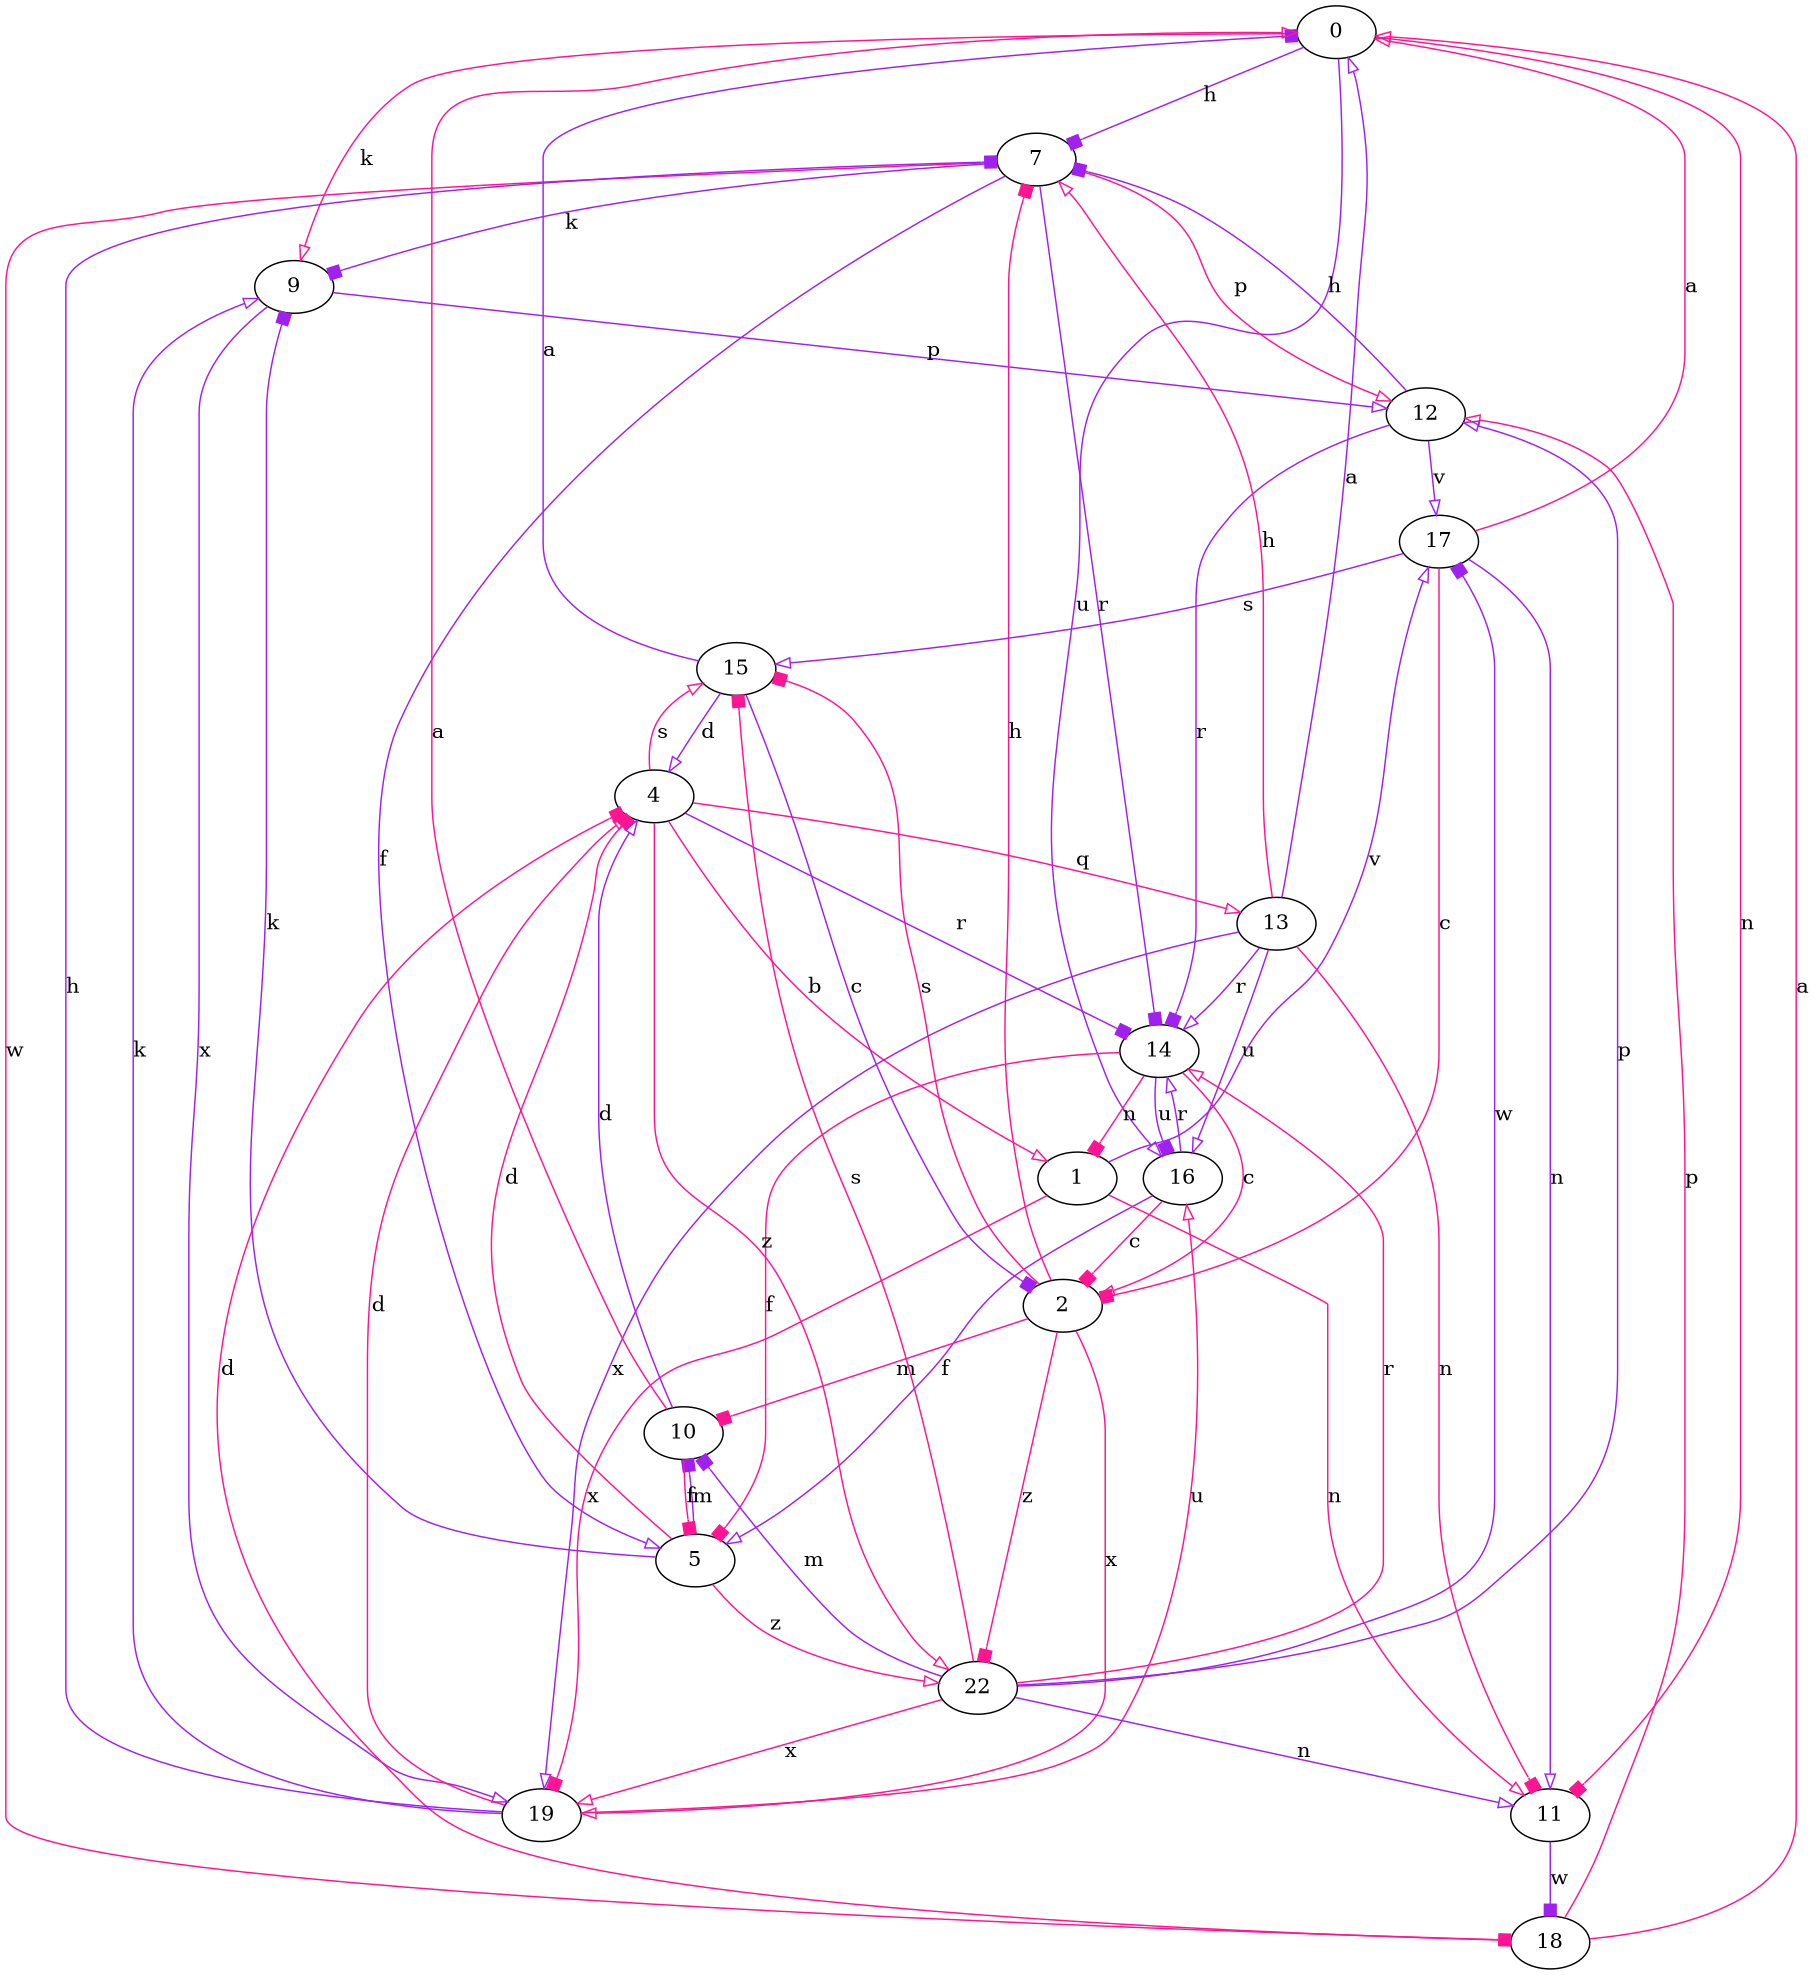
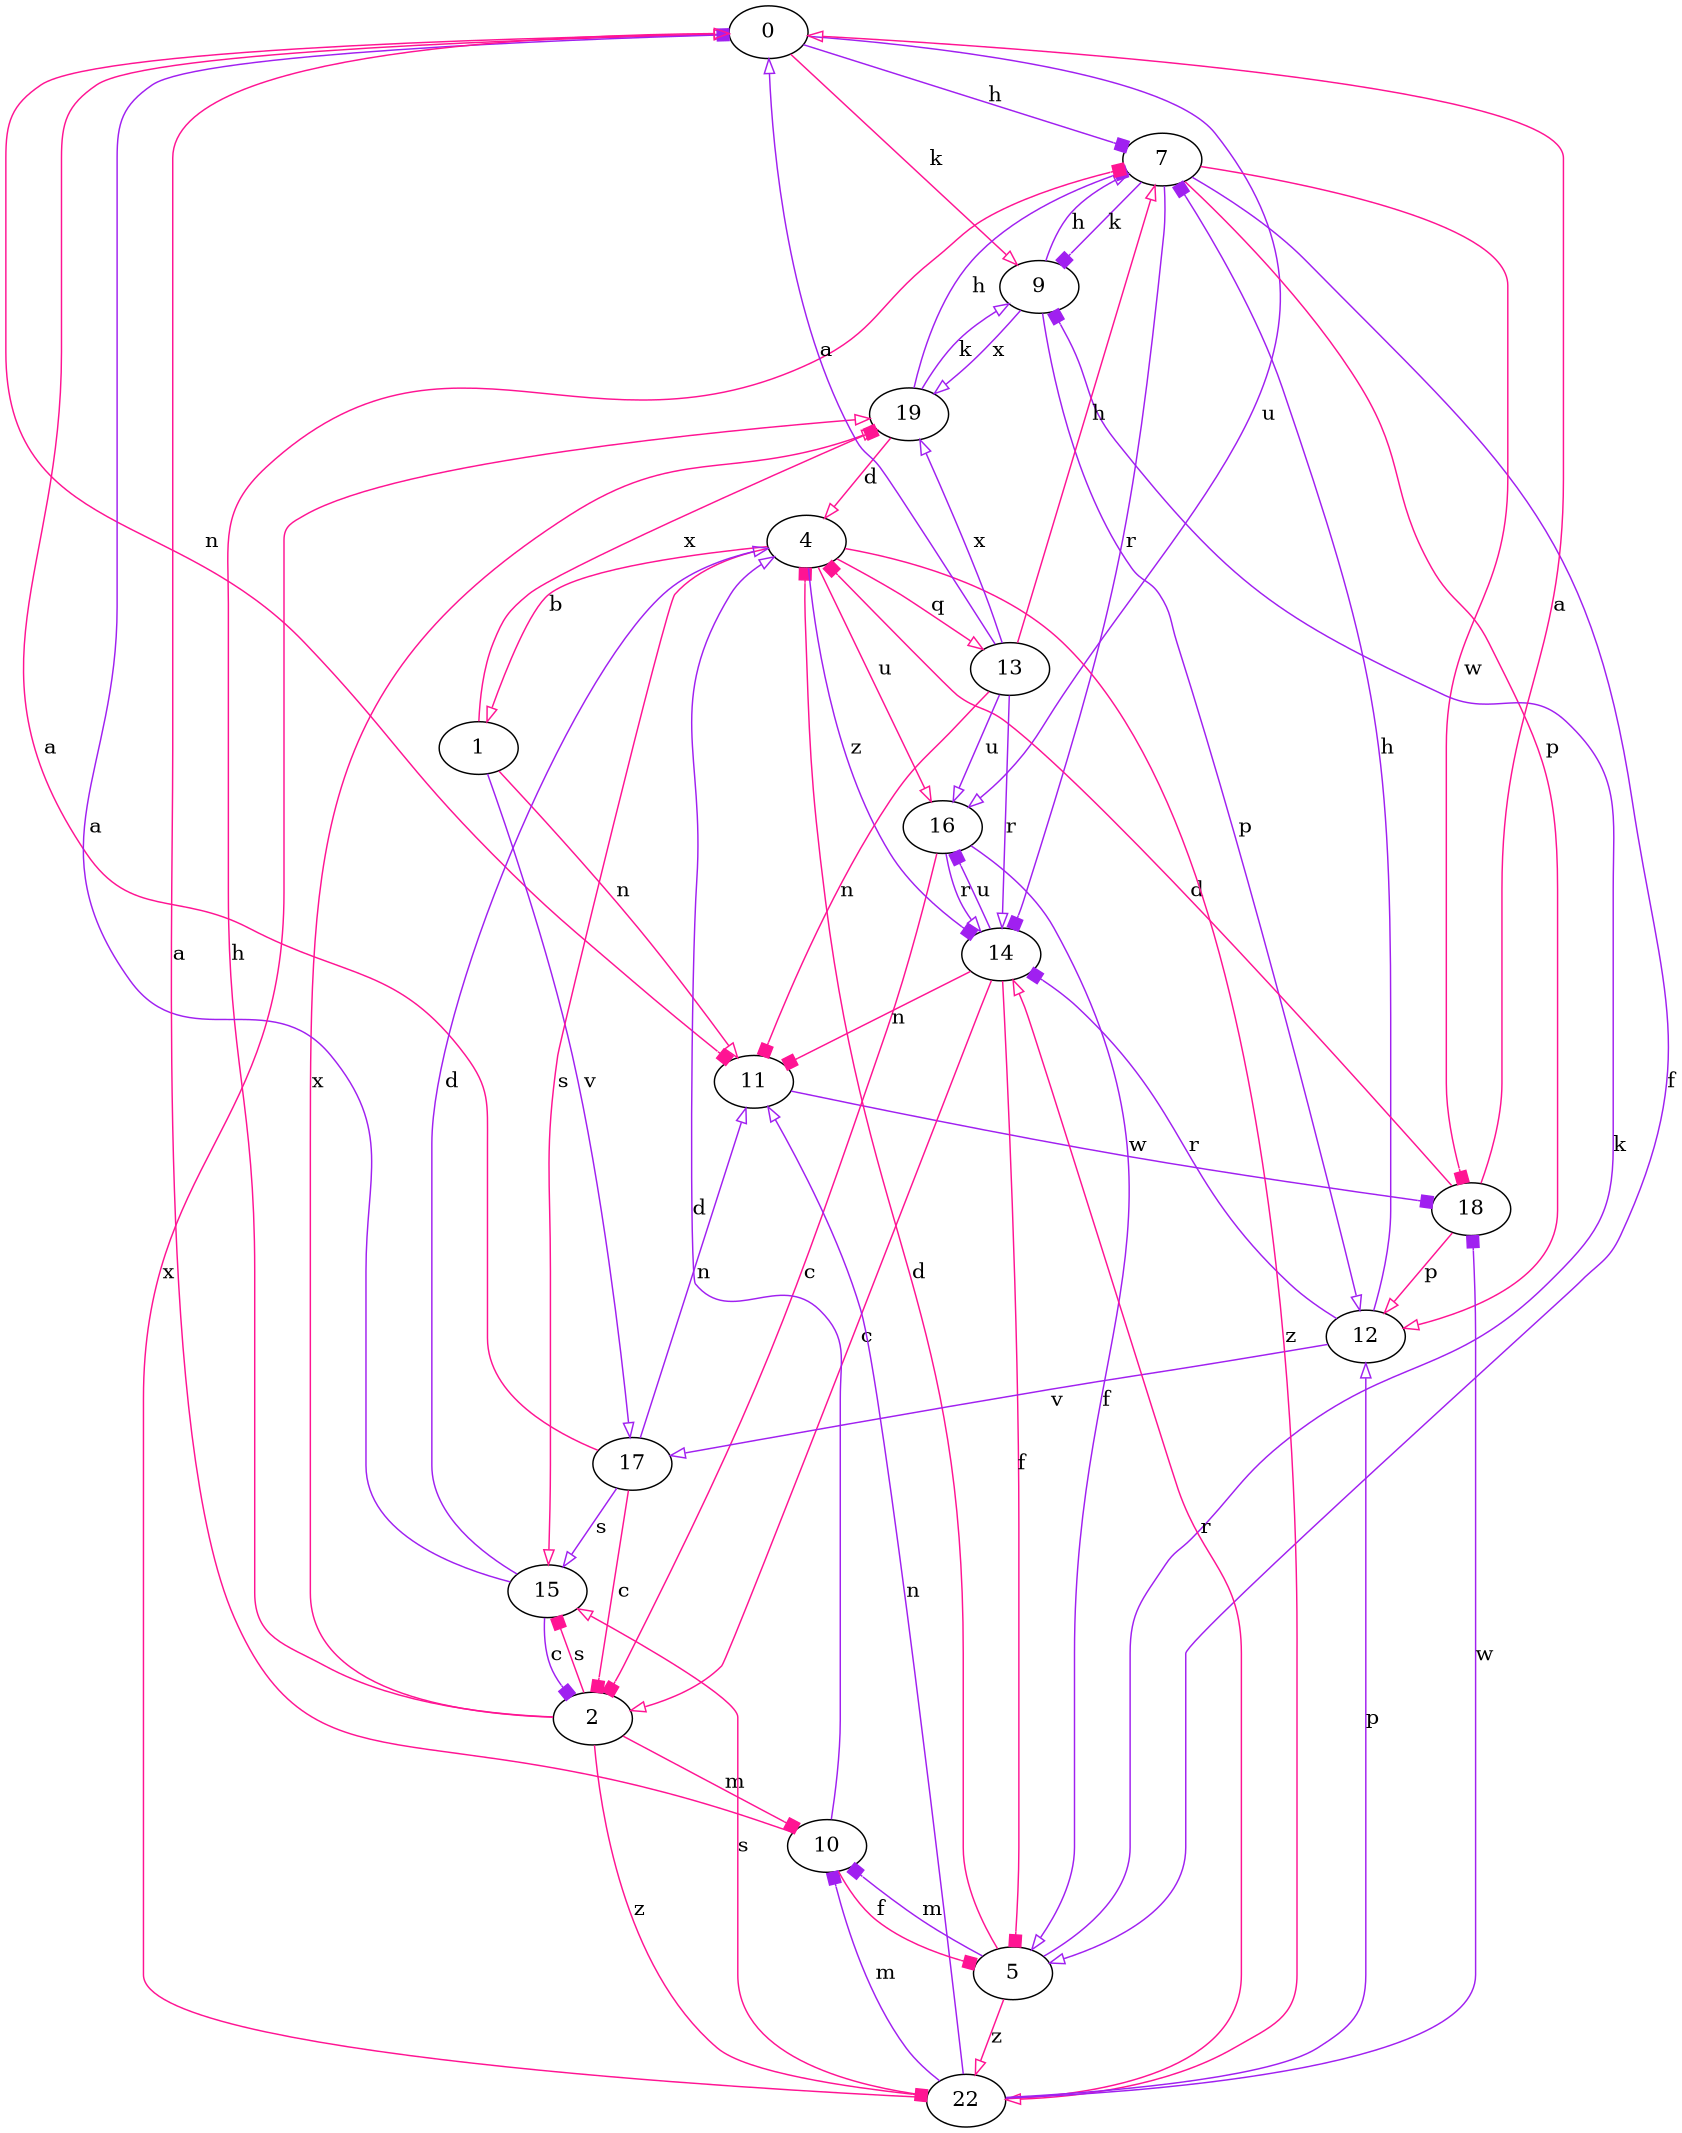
none -> (1071, 213)
(961, 924) -> (856, 748)
(1117, 1117) -> (880, 1017)
(844, 1188) -> (738, 1878)
(1495, 1311) -> (1476, 1865)
(1108, 1739) -> (871, 678)
